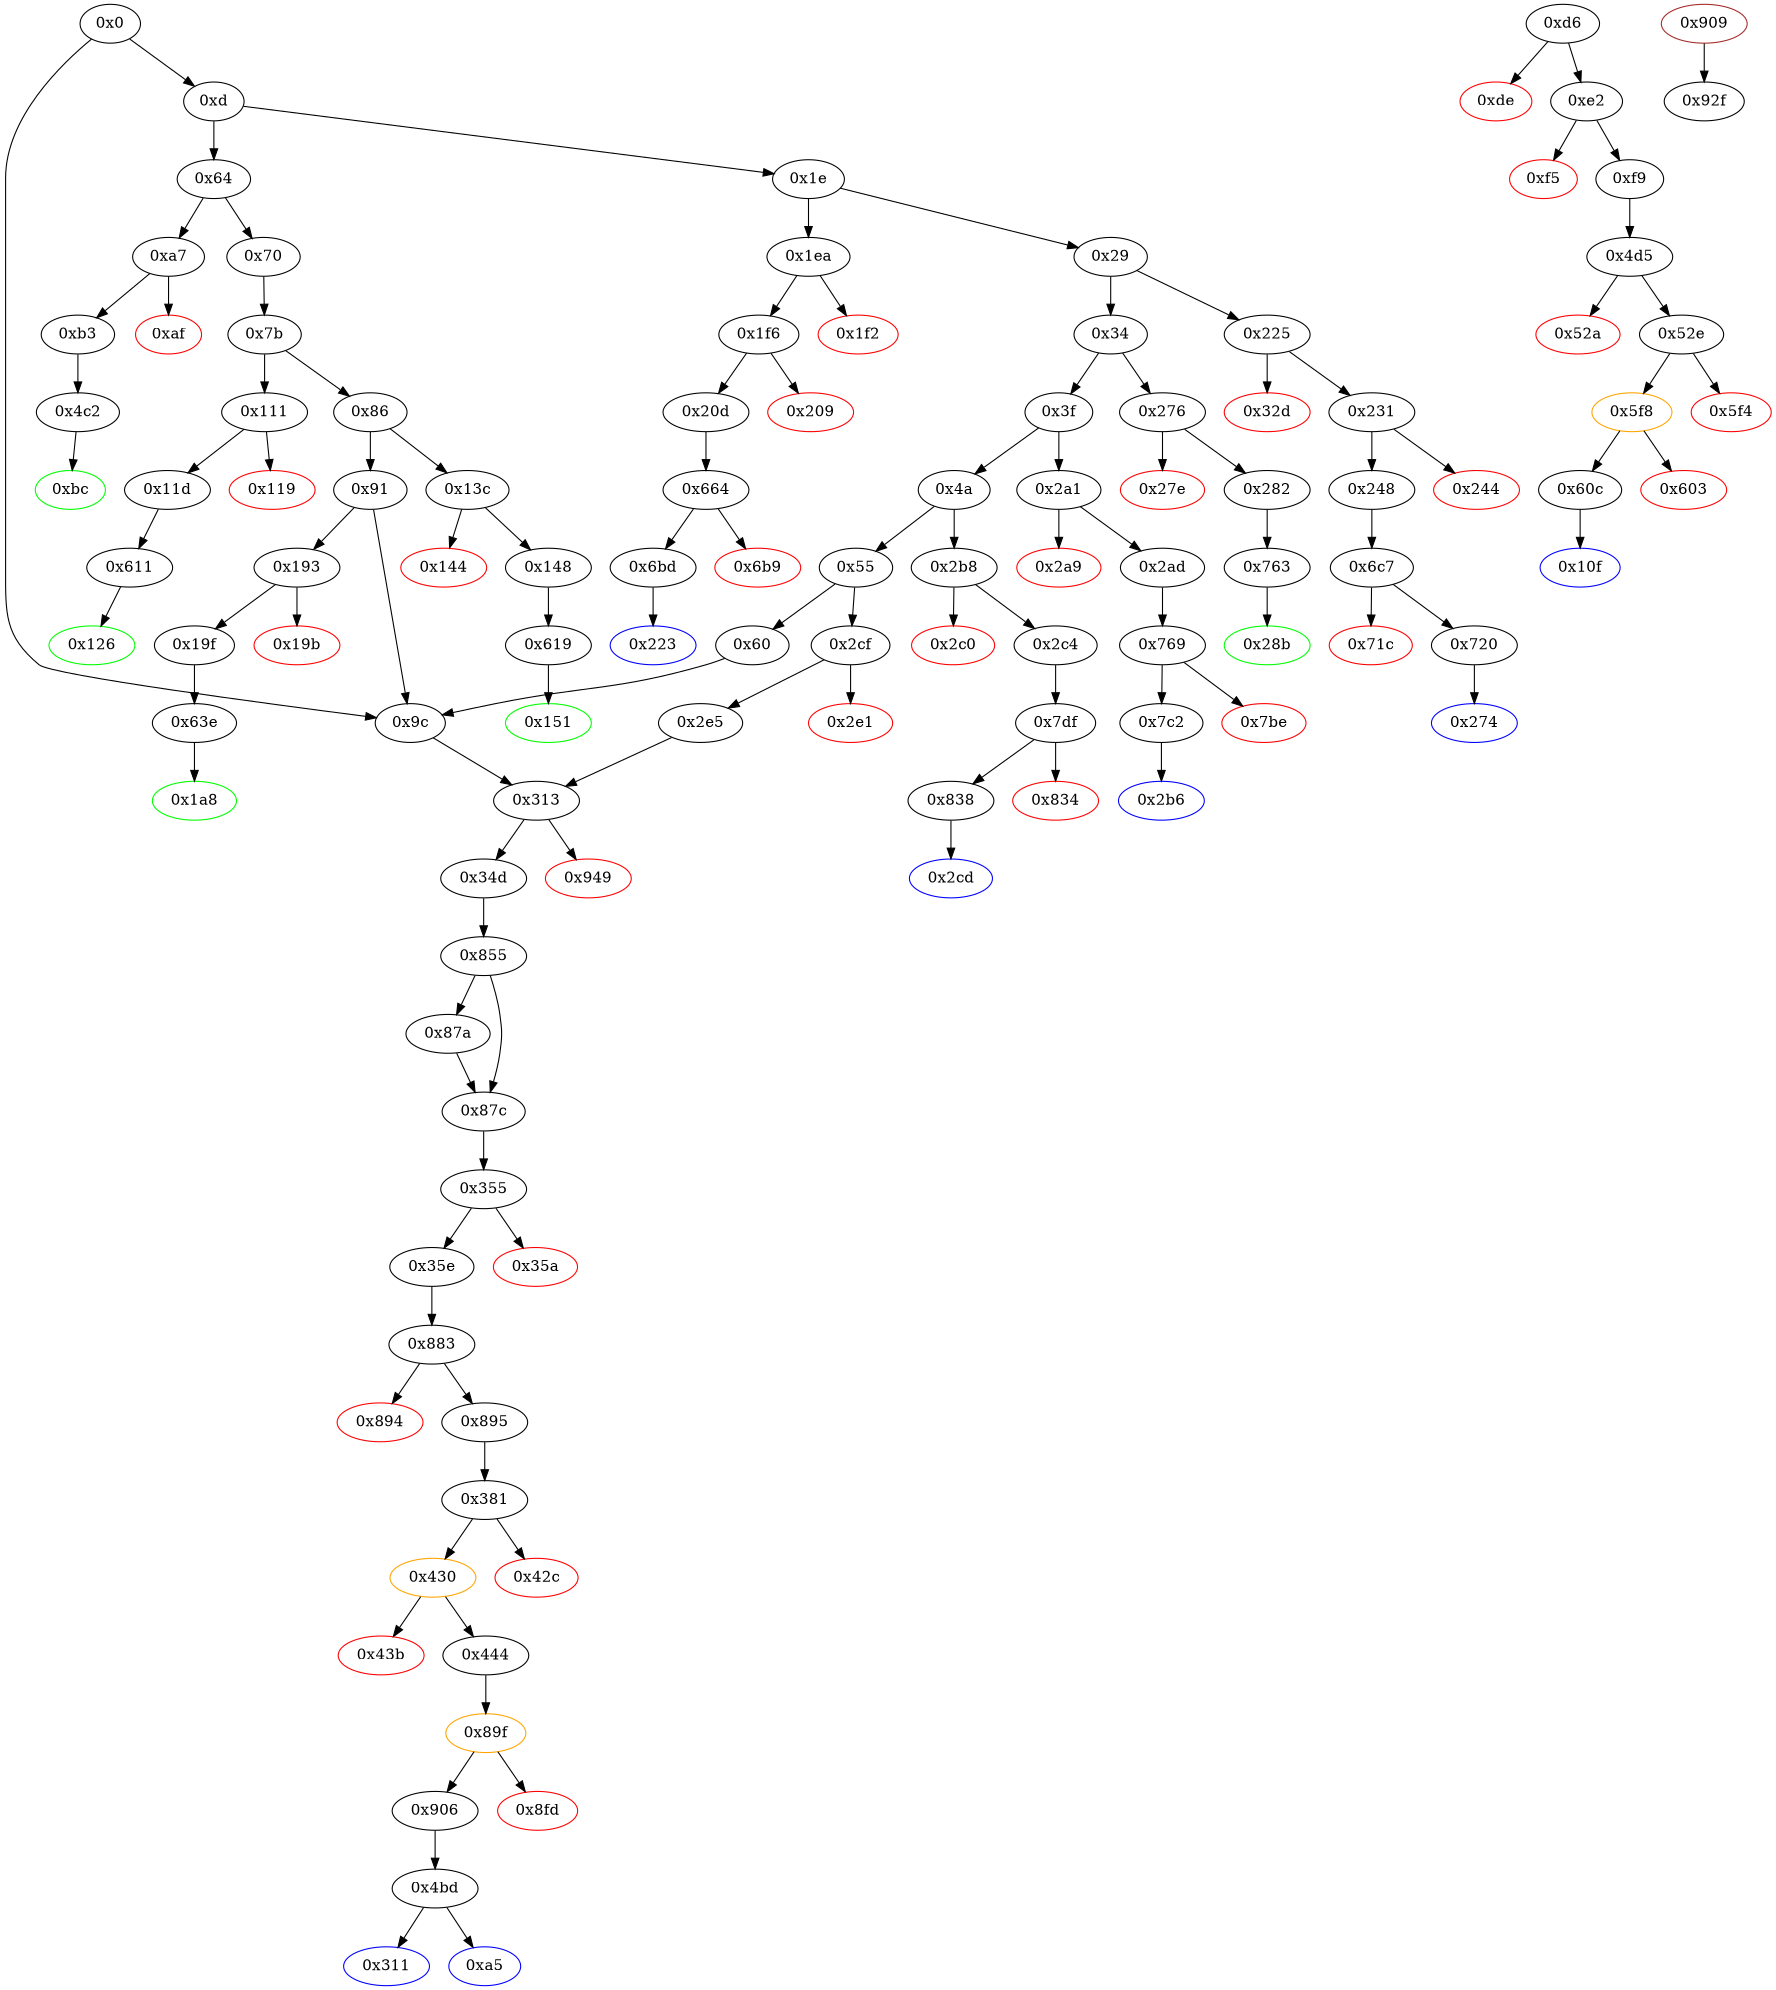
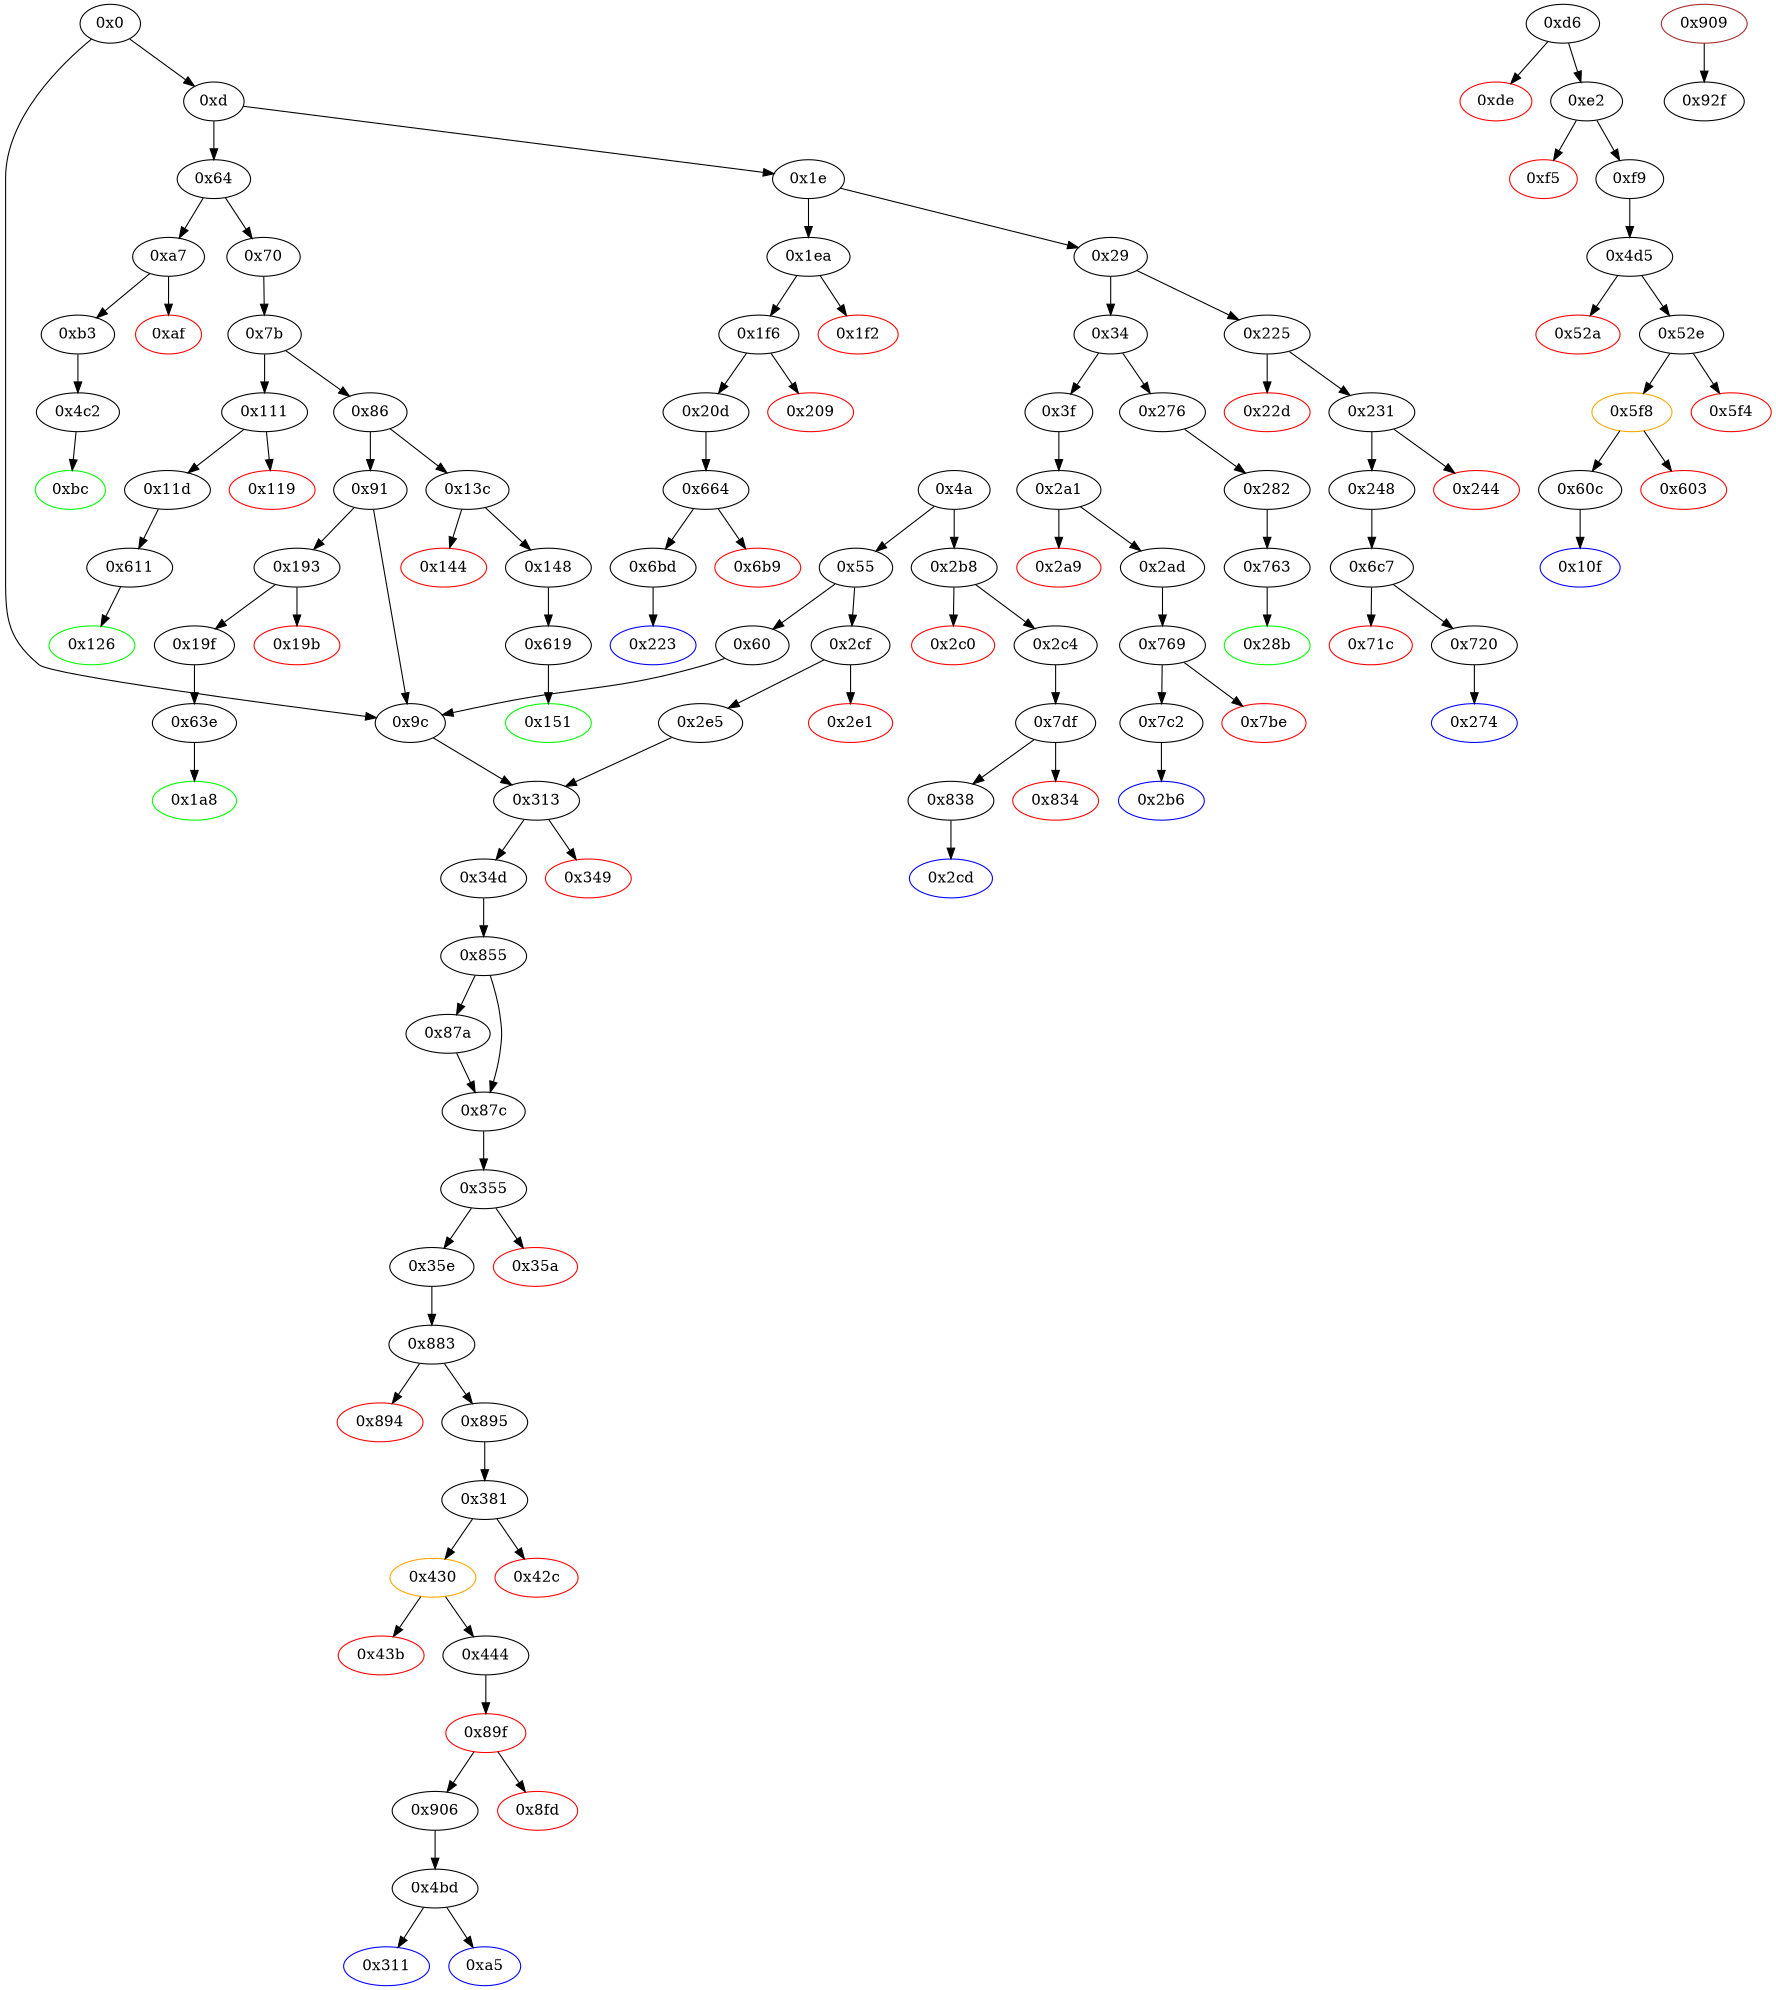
(1267, 412) -> (1267, 412)
(1011, 448) -> none
(1162, 490) -> none
(588, 878) -> (588, 878)
(486, 1733) -> (486, 1733)
